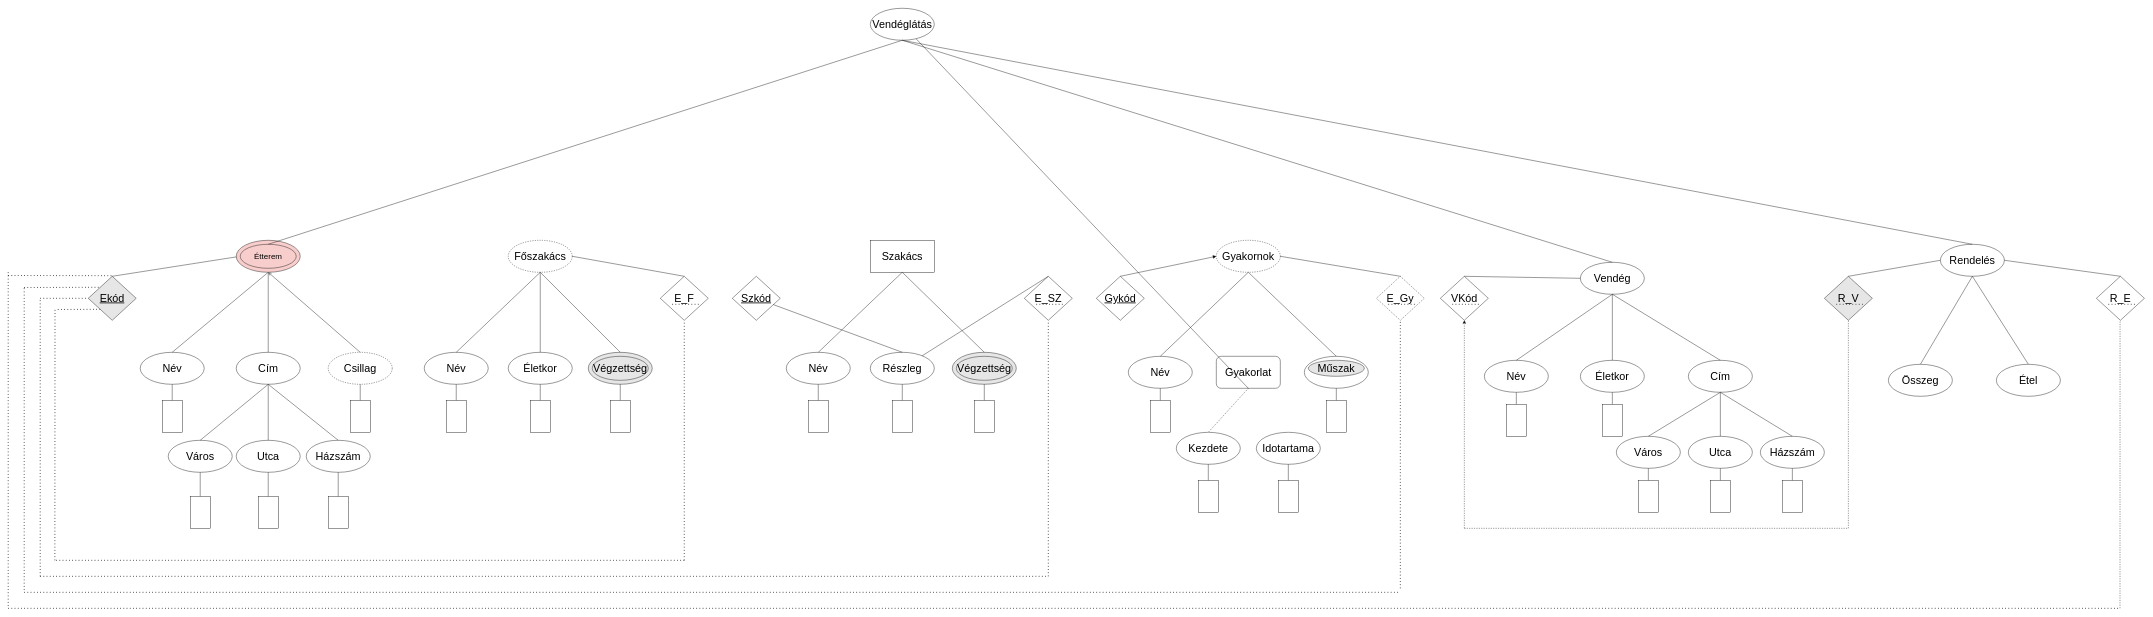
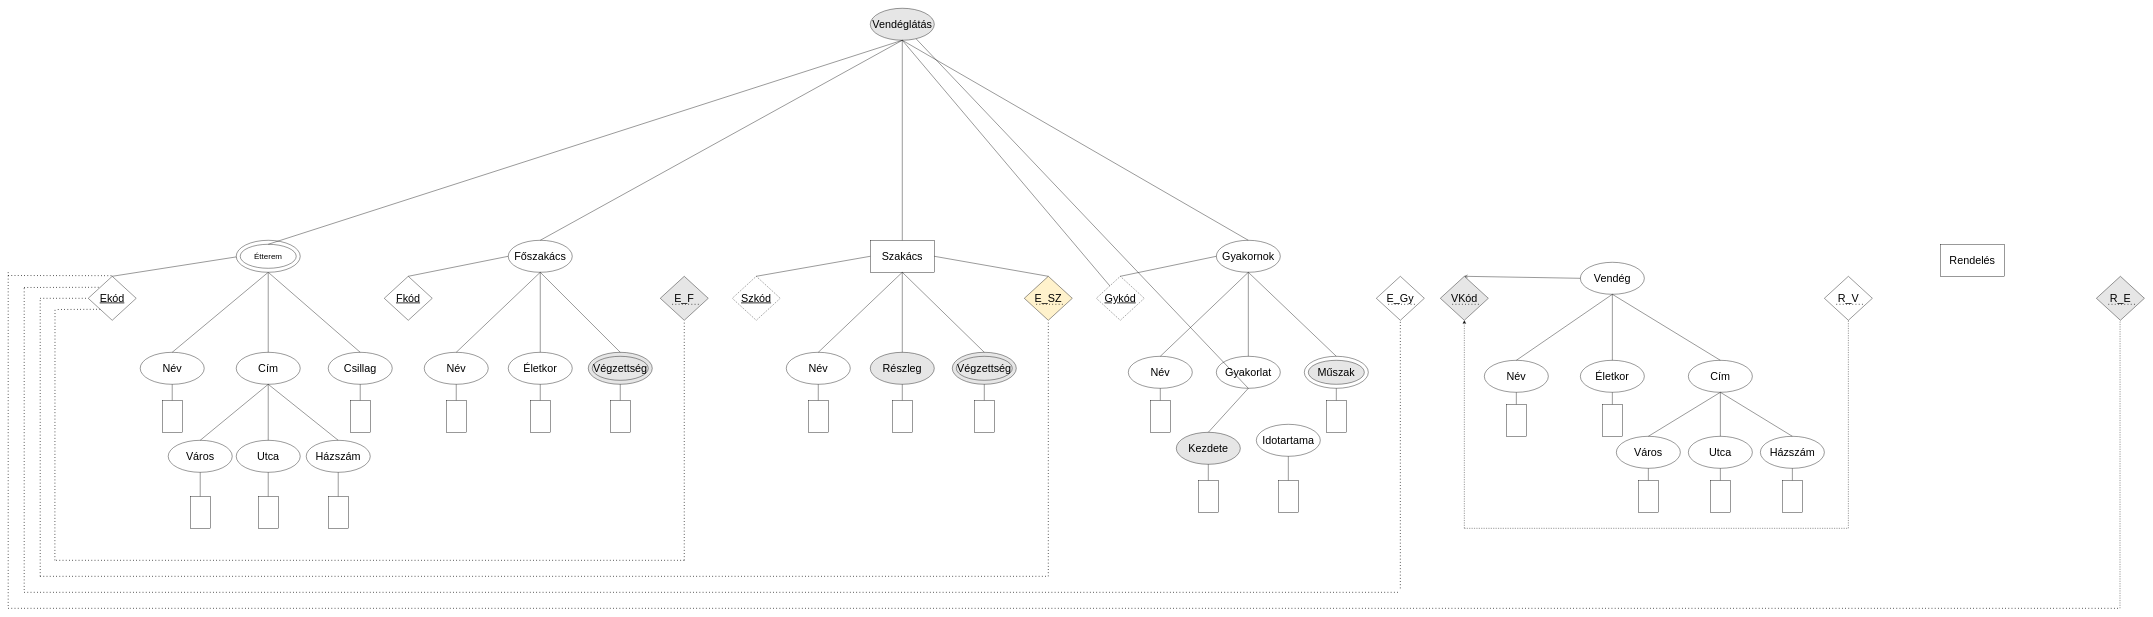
(902, 24) -> (902, 24)
none -> (720, 141)
none -> (902, 142)
(1443, 143) -> none
none -> (1096, 152)
(1262, 153) -> (1008, 165)
(268, 256) -> (268, 256)
(540, 256) -> (540, 256)
(1248, 256) -> (1248, 256)
(1212, 257) -> (1213, 257)
(1972, 260) -> (1972, 260)
none -> (458, 266)
(629, 266) -> none
none -> (813, 266)
(1341, 266) -> none
(1894, 268) -> none
(2063, 268) -> none
(271, 275) -> (270, 274)
(1466, 276) -> (1467, 276)
(112, 298) -> (112, 298)
none -> (408, 298)
(684, 298) -> (684, 298)
(756, 298) -> (756, 298)
(1048, 298) -> (1048, 298)
(1120, 298) -> (1120, 298)
(1400, 298) -> (1400, 298)
(1464, 298) -> (1464, 298)
(1848, 298) -> (1848, 298)
(2120, 298) -> (2120, 298)
none -> (1248, 315)
(986, 316) -> (992, 266)
(1946, 321) -> none
(2001, 321) -> none
(838, 329) -> (902, 314)
(360, 368) -> (360, 368)
(902, 368) -> (902, 368)
(1336, 368) -> (1336, 372)
(1248, 372) -> (1248, 372)
(1920, 380) -> none
(2028, 380) -> none
(1228, 411) -> (1228, 411)
(1208, 448) -> (1208, 448)
(1288, 448) -> (1288, 440)
